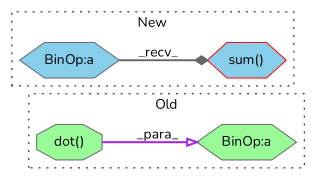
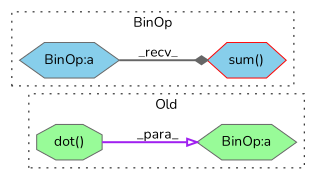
(153, 23) -> (153, 23)
